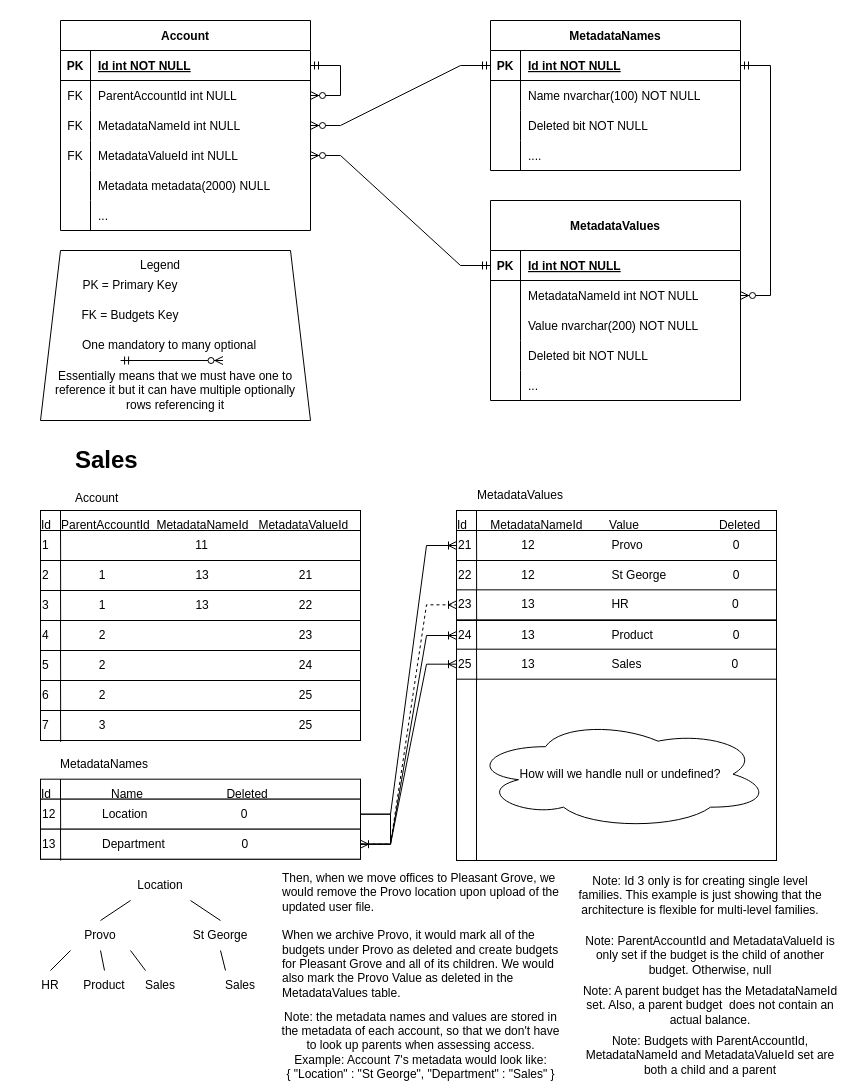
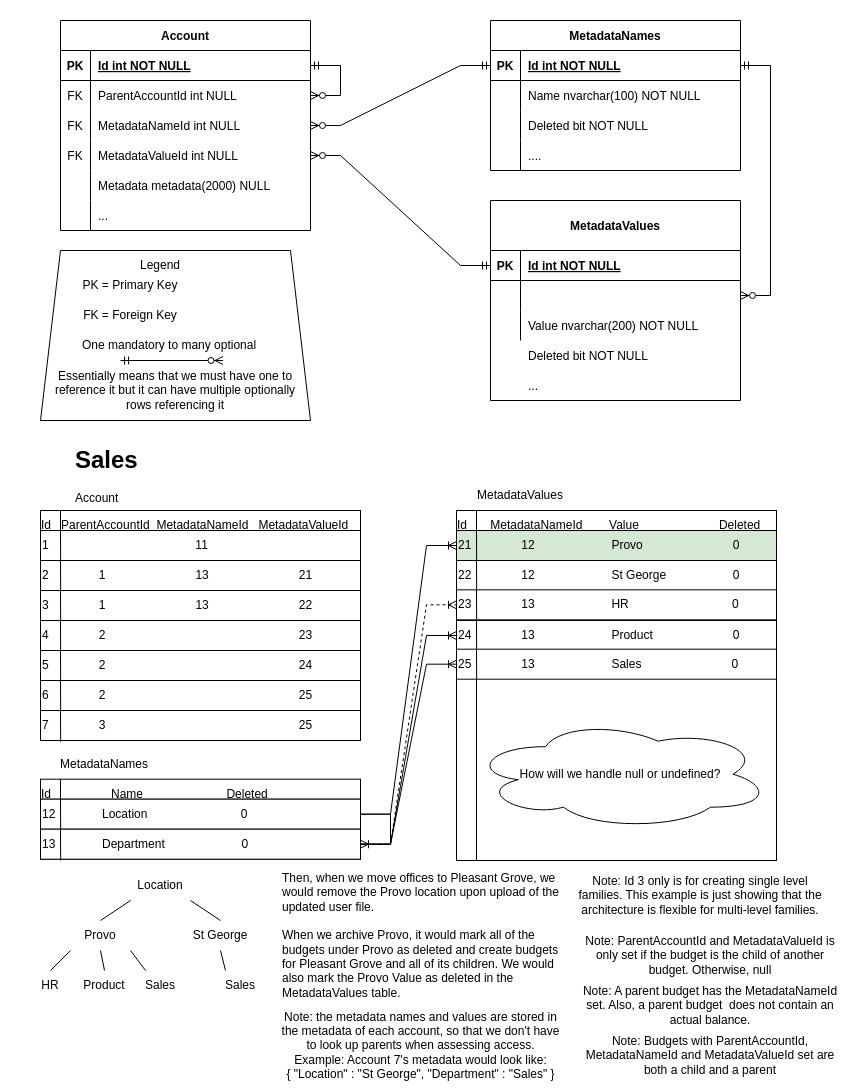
(631, 296) -> none
(131, 316) -> (131, 316)
(617, 546) -> (617, 546)
